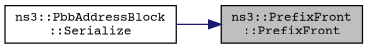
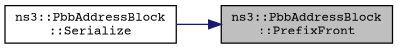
(292, 24) -> (307, 24)
